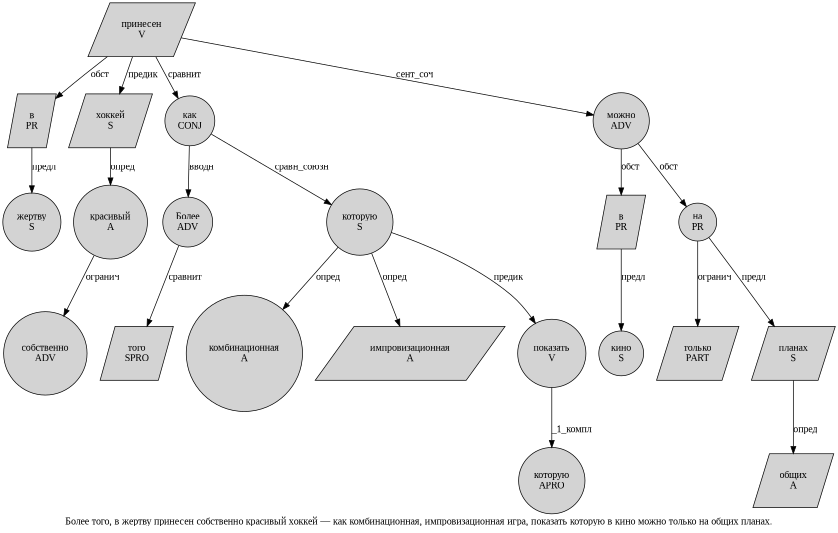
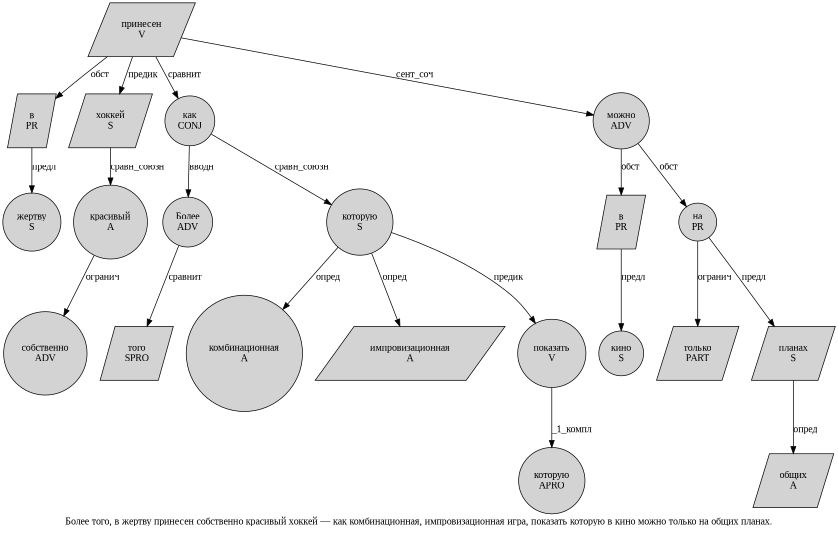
(123, 167) -> (137, 167)
